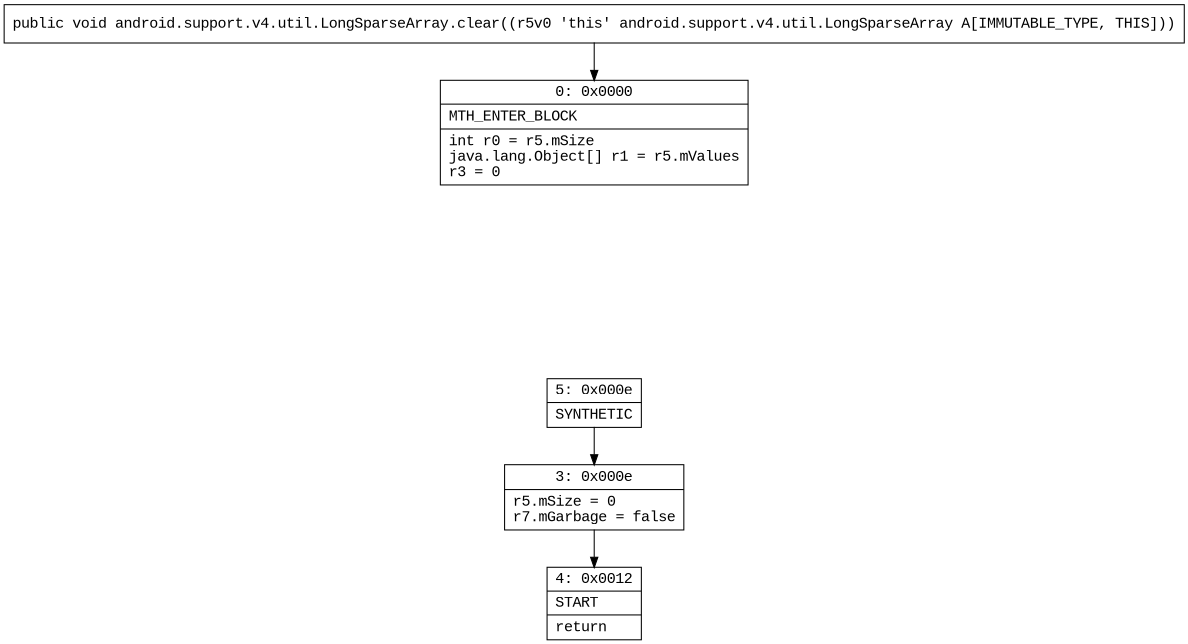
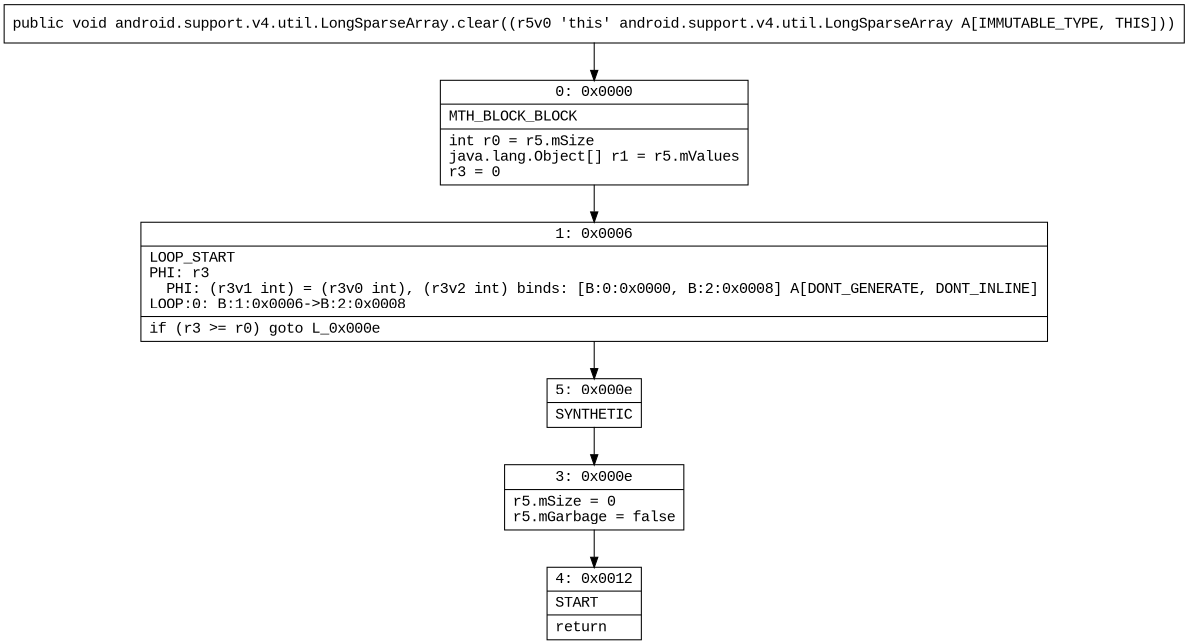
(513, 116) -> (513, 116)
none -> (594, 282)
(594, 517) -> (594, 517)
